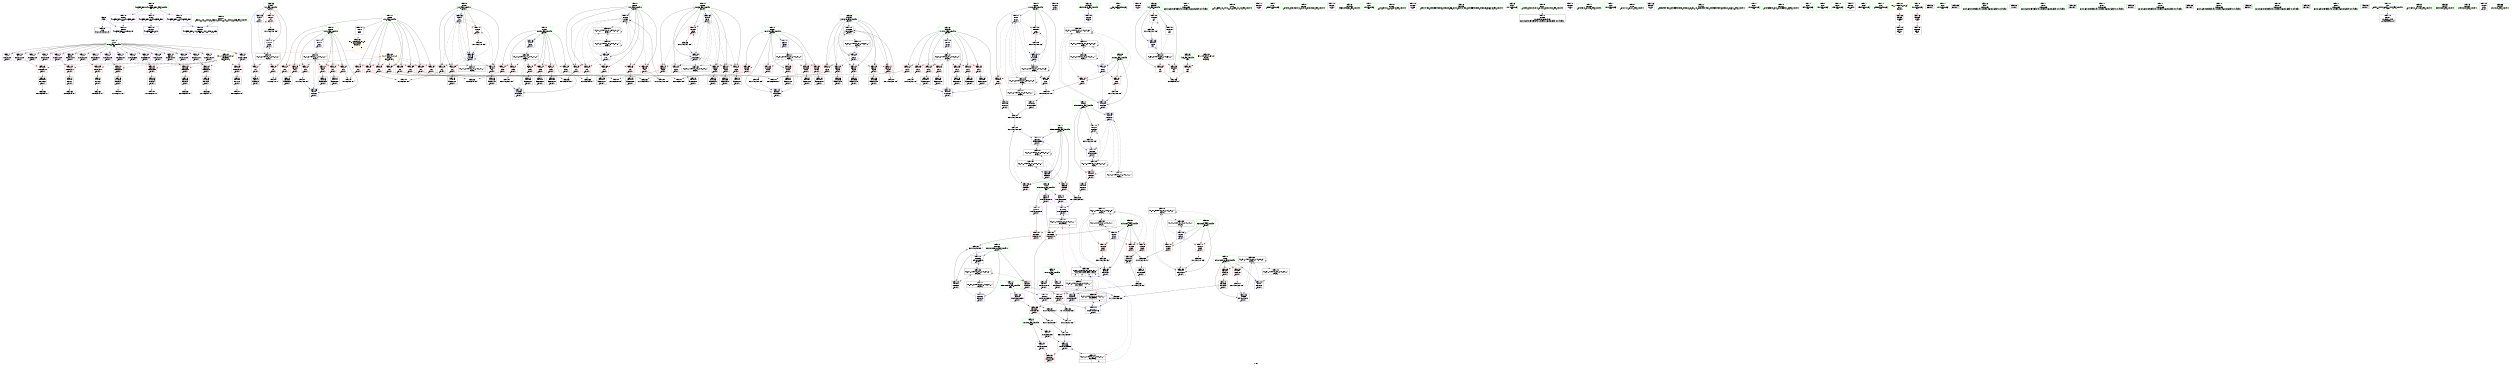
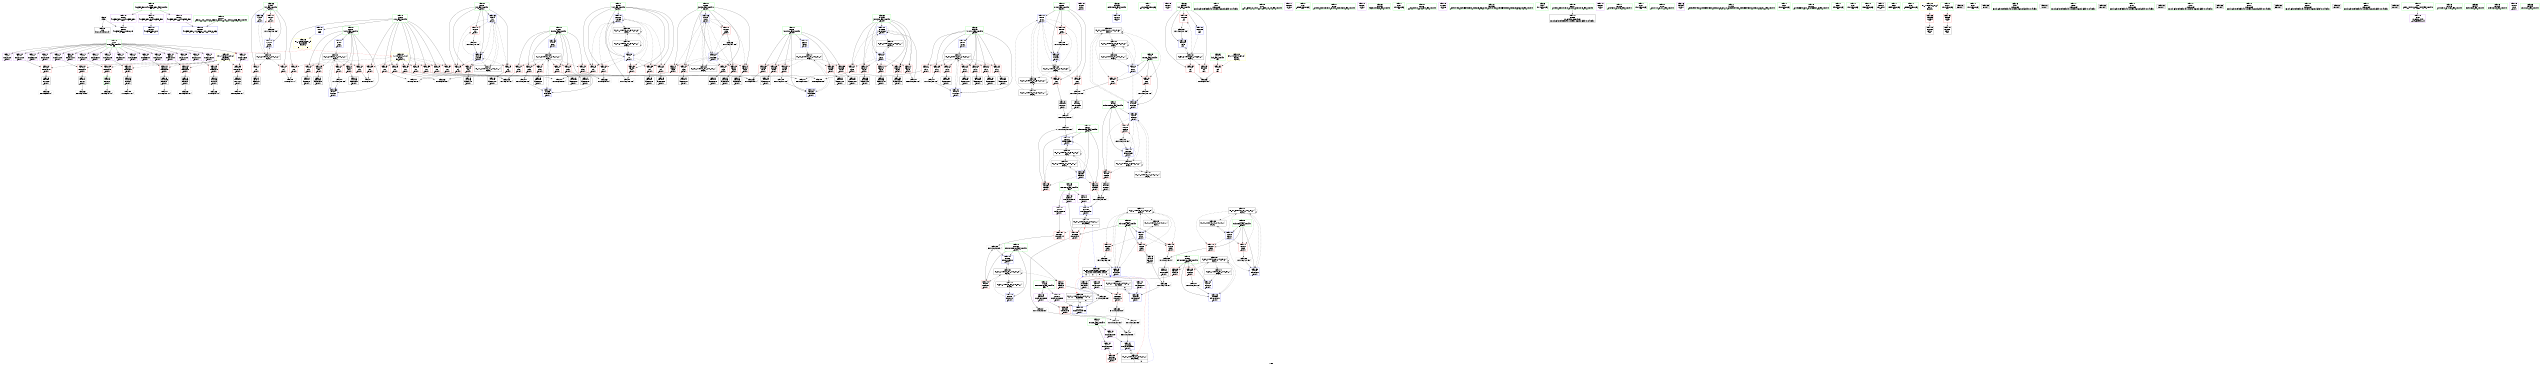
(720, 35) -> (731, 55)
(1052, 272) -> none
